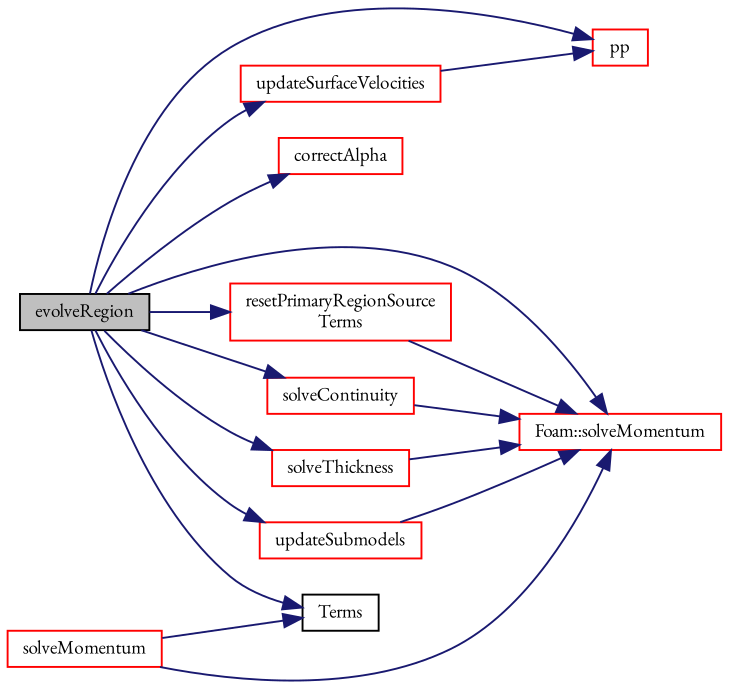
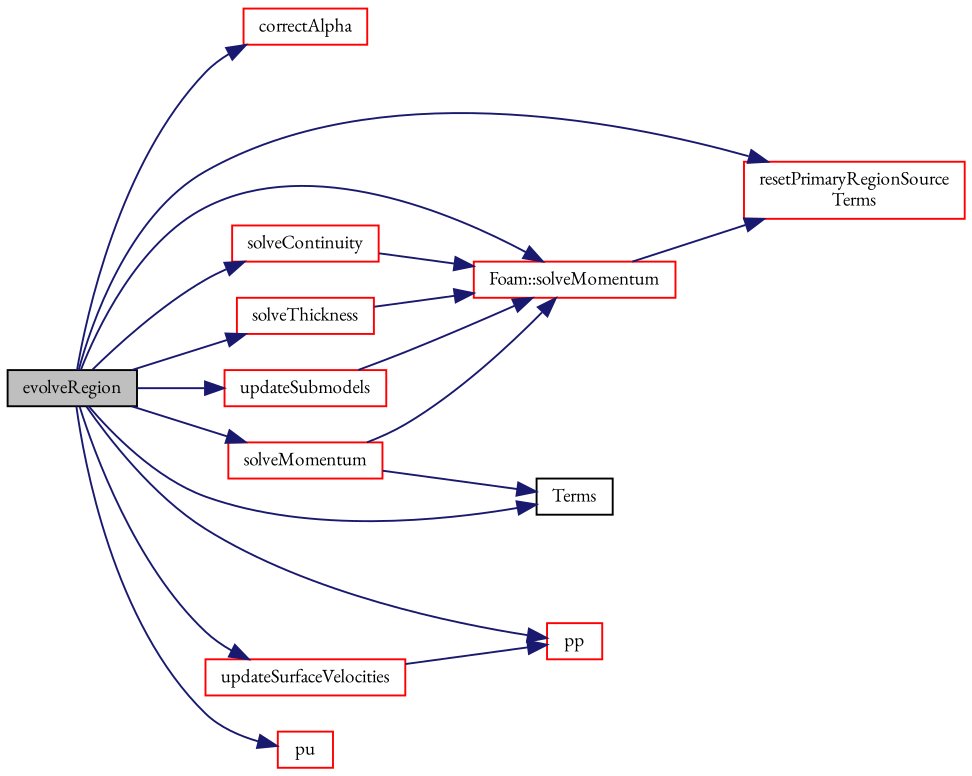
(483, 373) -> (689, 243)
none -> (180, 421)
none -> (305, 750)
